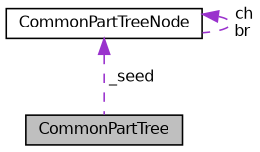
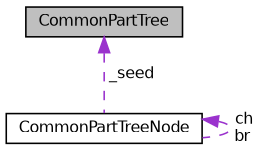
(104, 85) -> (104, 83)
